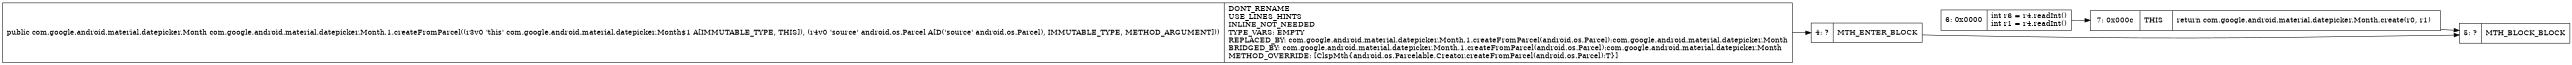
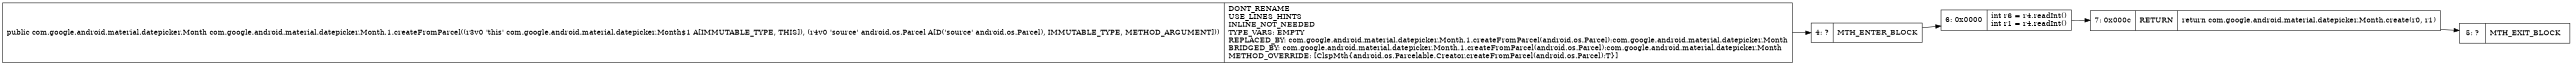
(2154, 20) -> (2156, 20)
(2526, 33) -> (2525, 33)
(2188, 38) -> (1929, 27)
